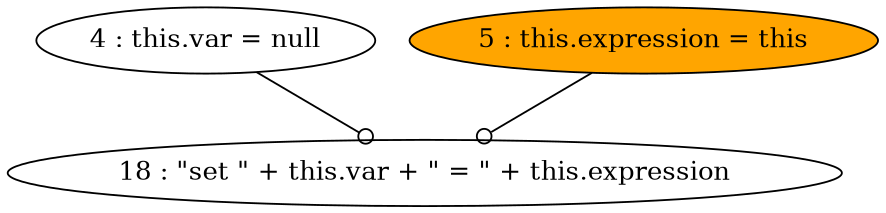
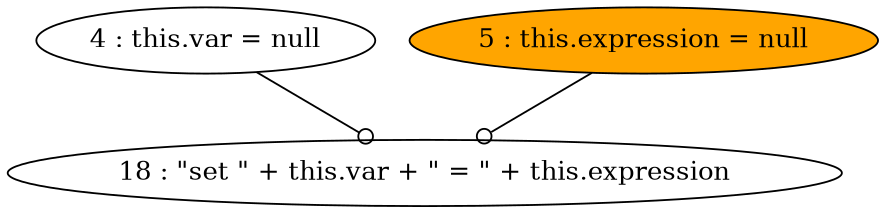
(644, 40) -> (644, 40)
